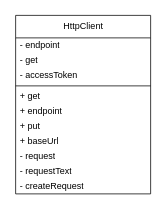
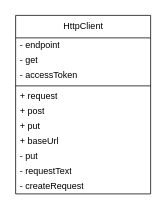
(31, 96) -> (41, 96)
(43, 111) -> (34, 111)
(41, 156) -> (31, 156)
